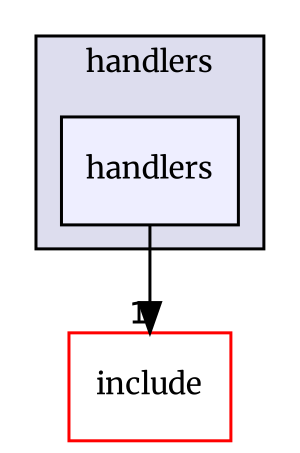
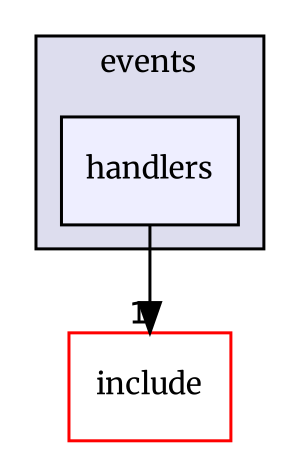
(150, 64) -> (150, 64)
